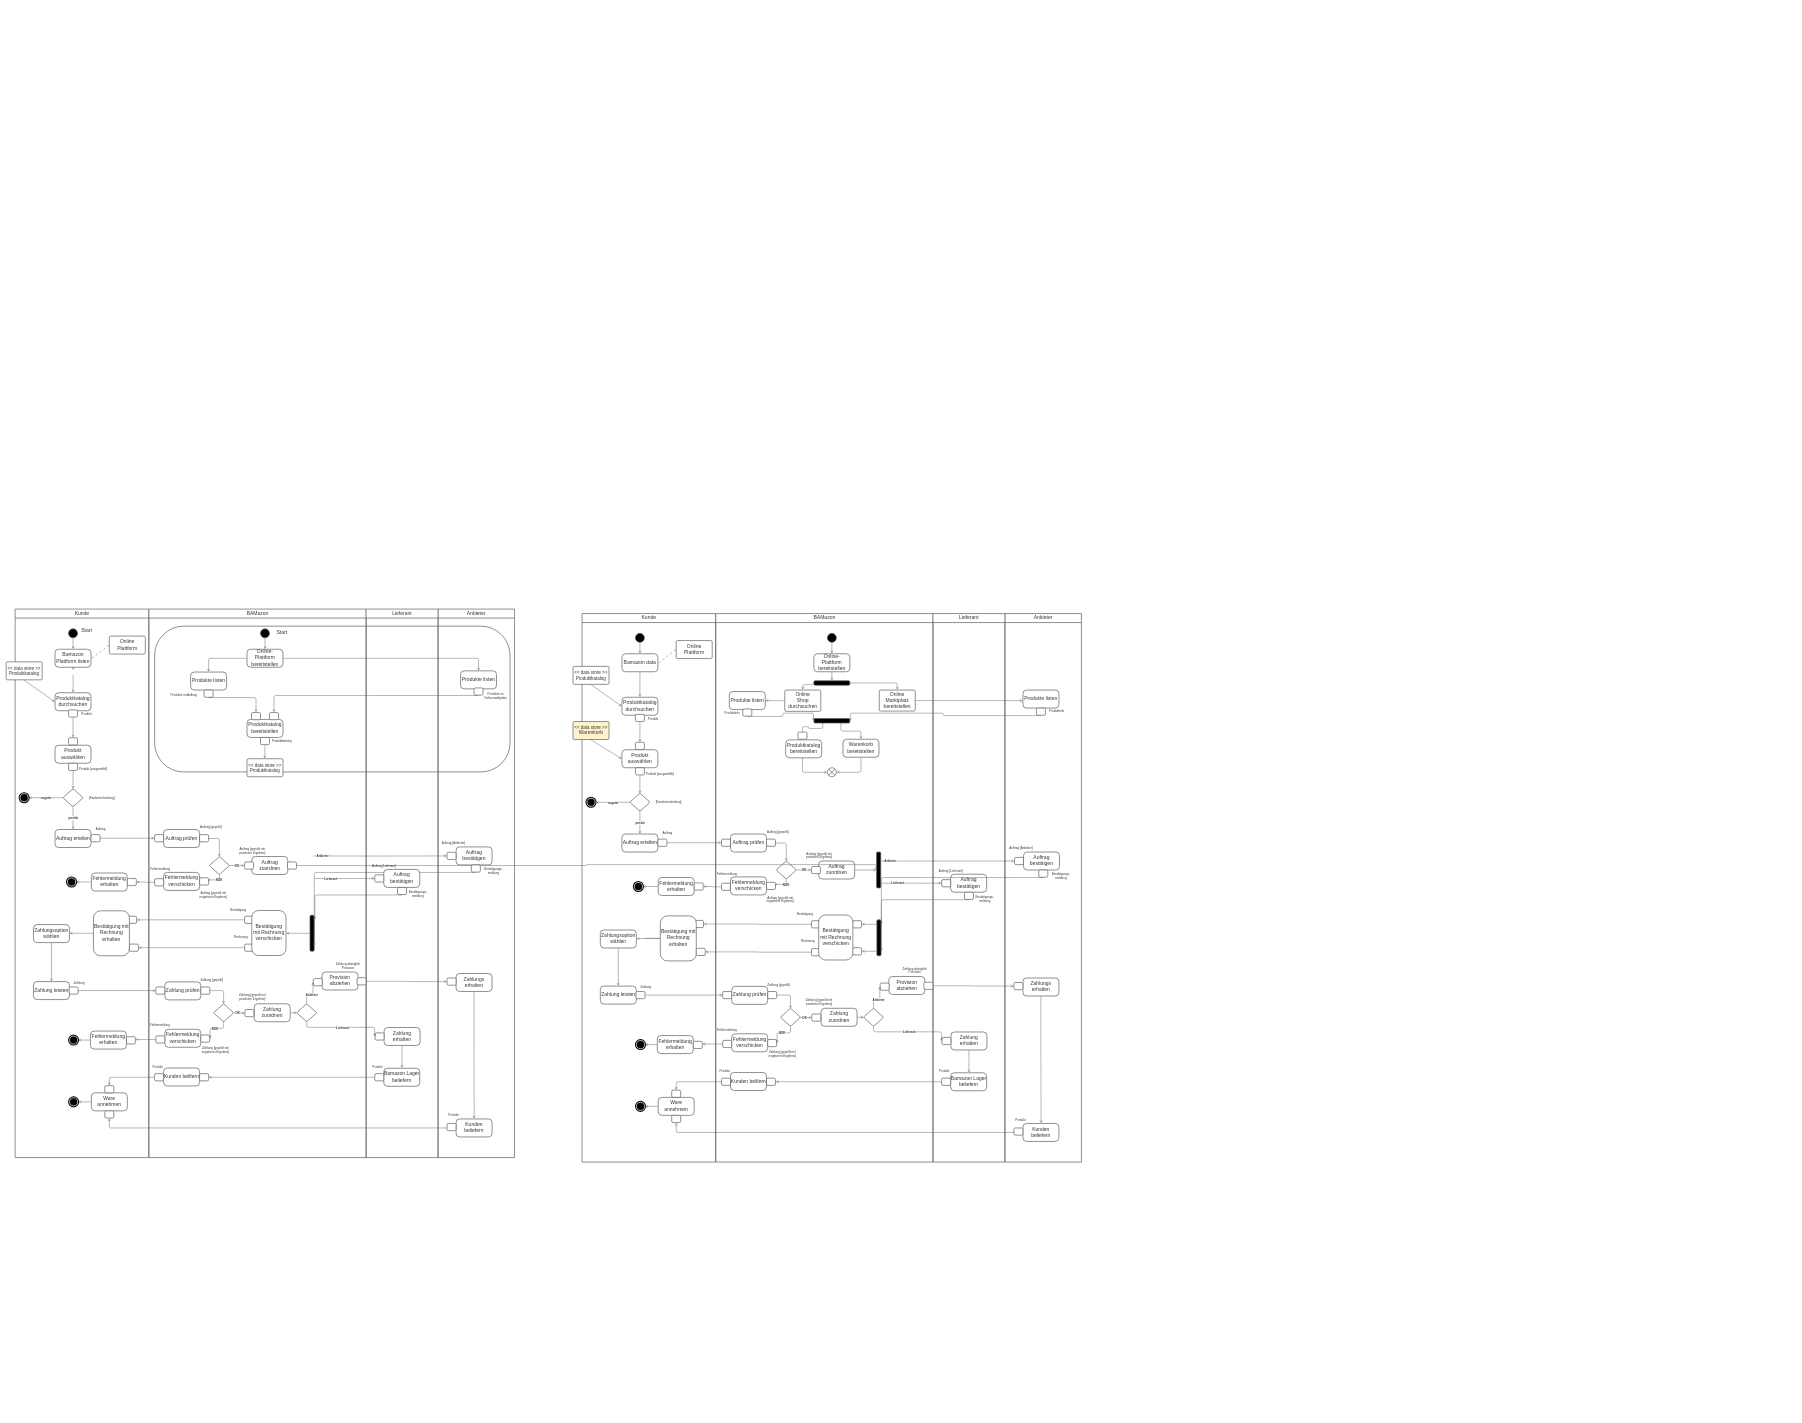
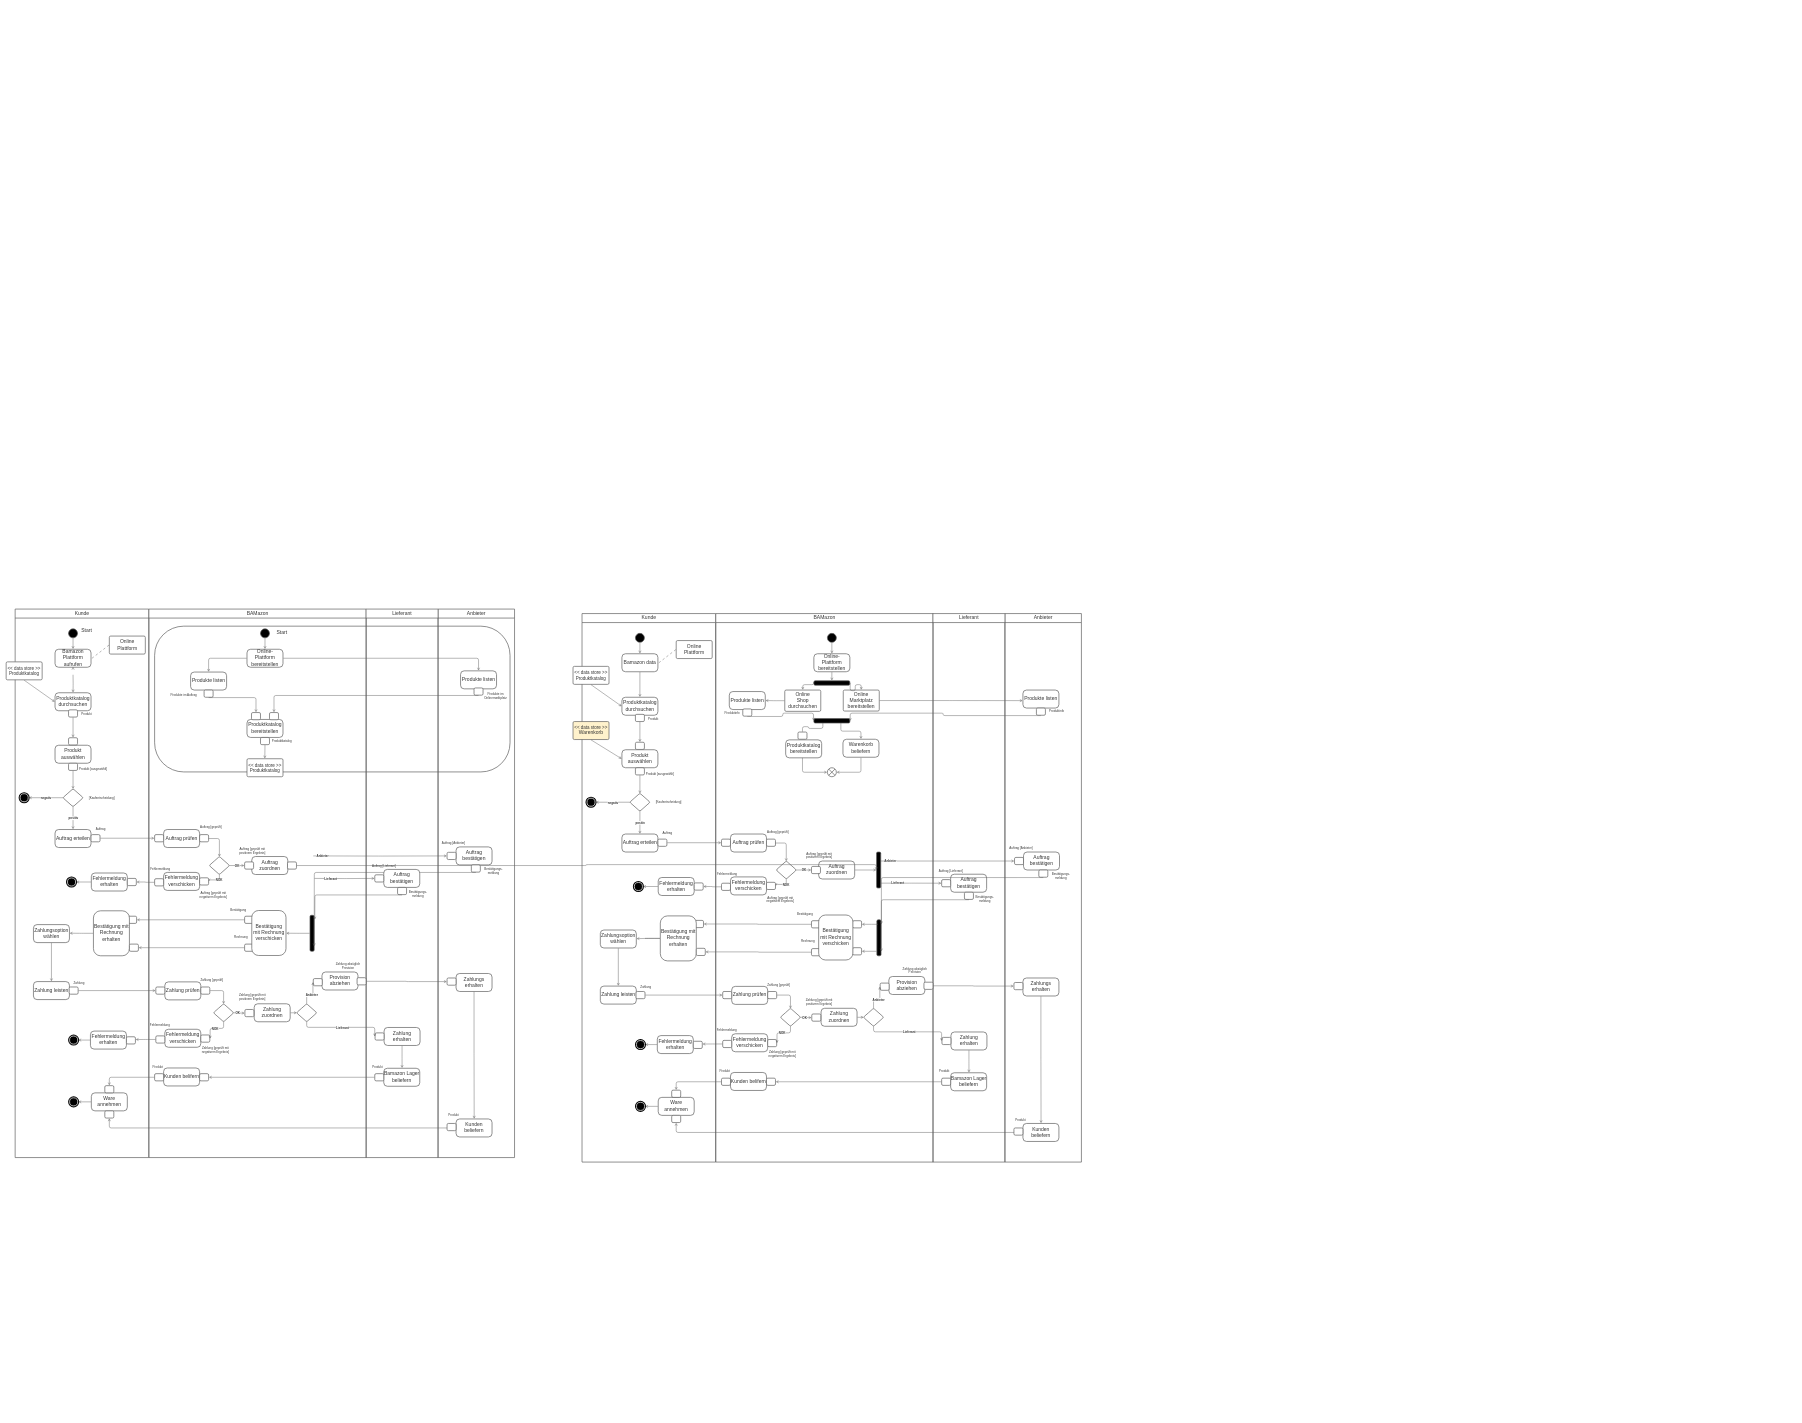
(73, 658) -> (73, 658)
(897, 701) -> (861, 701)
(861, 748) -> (861, 748)
